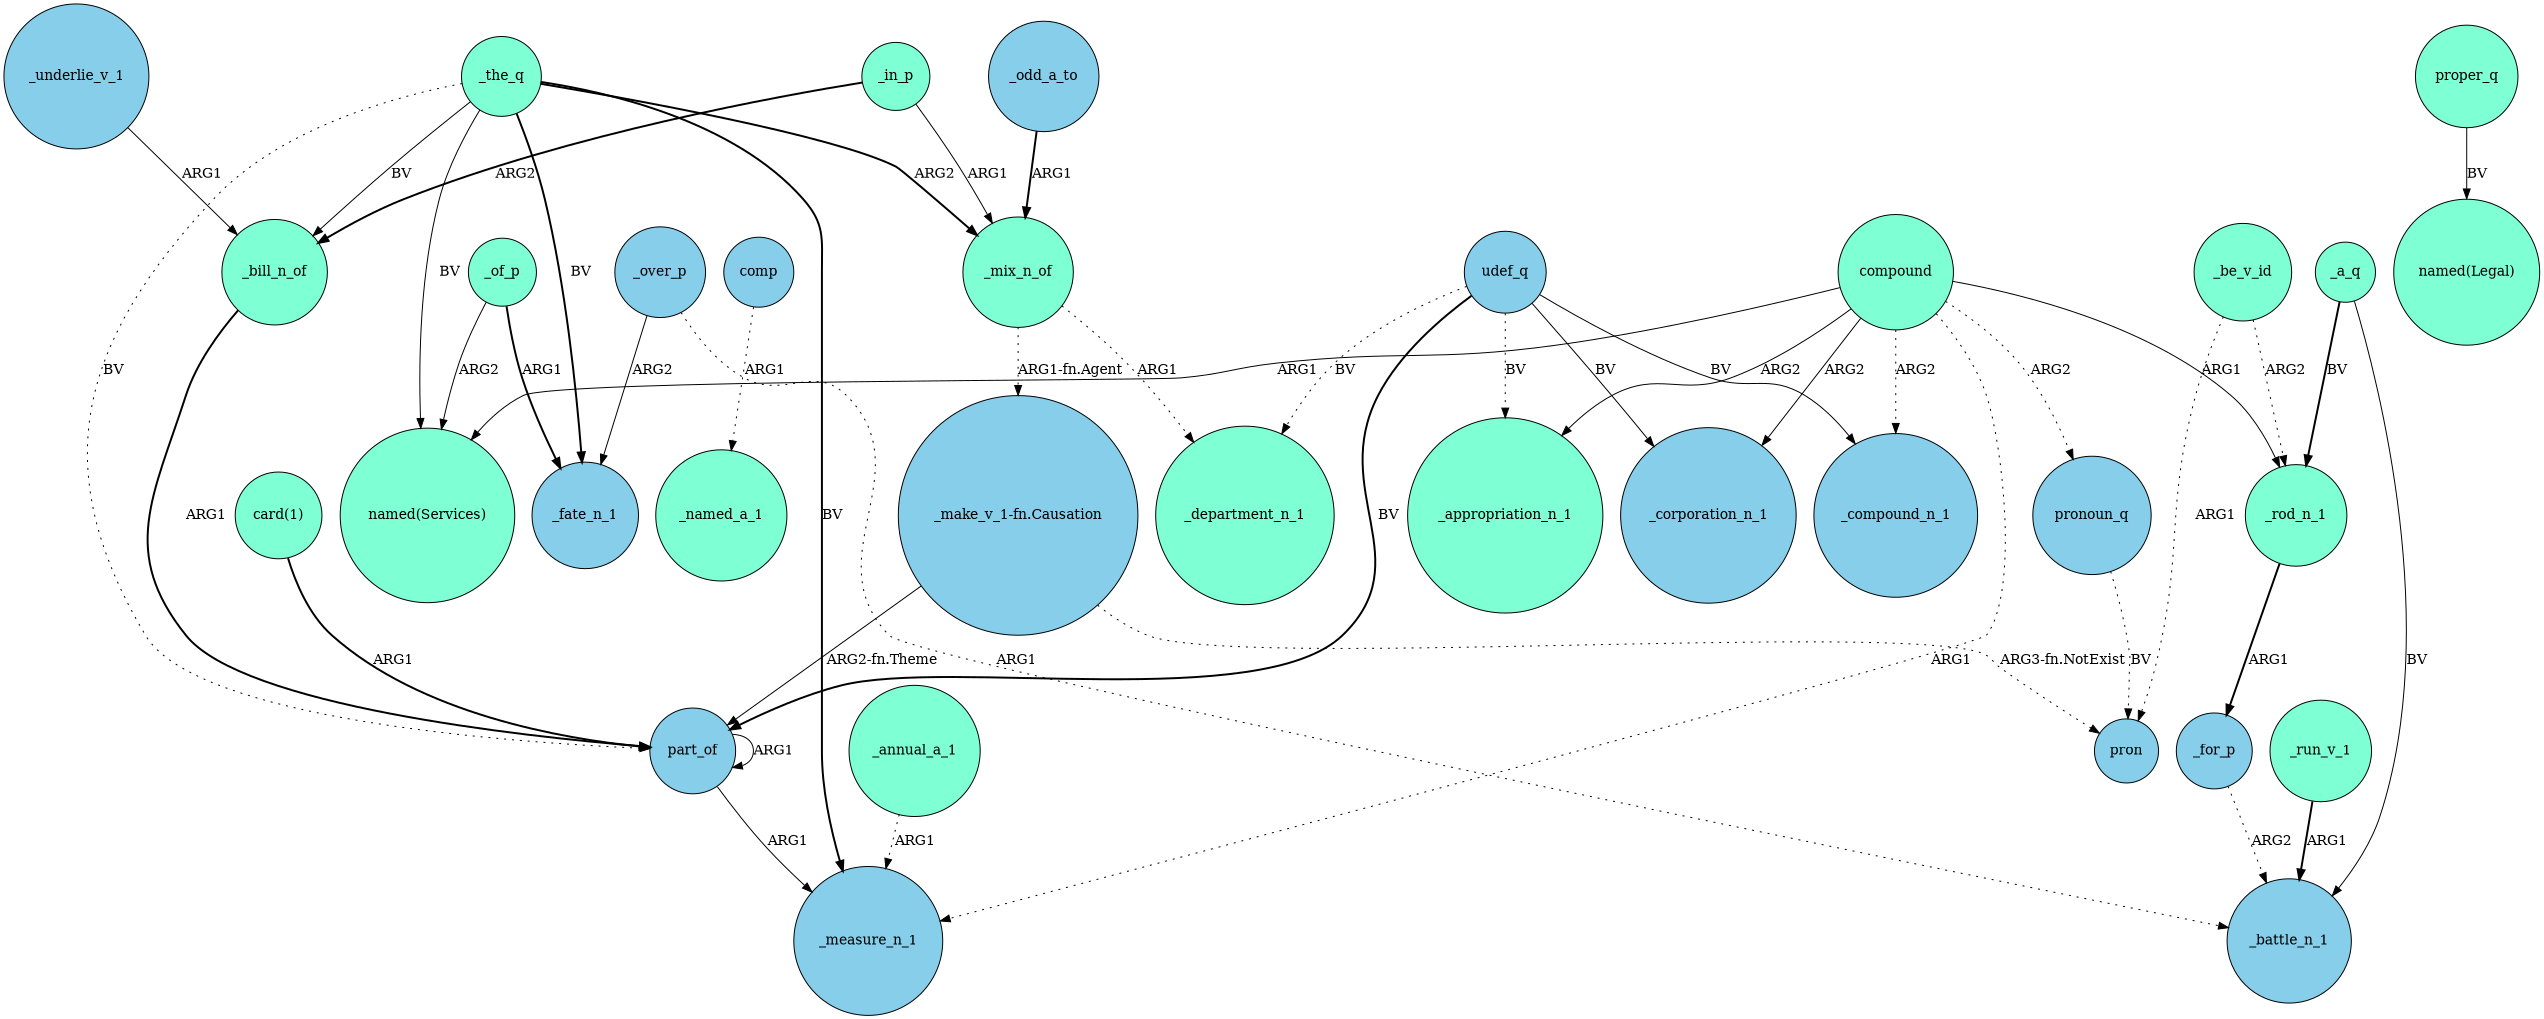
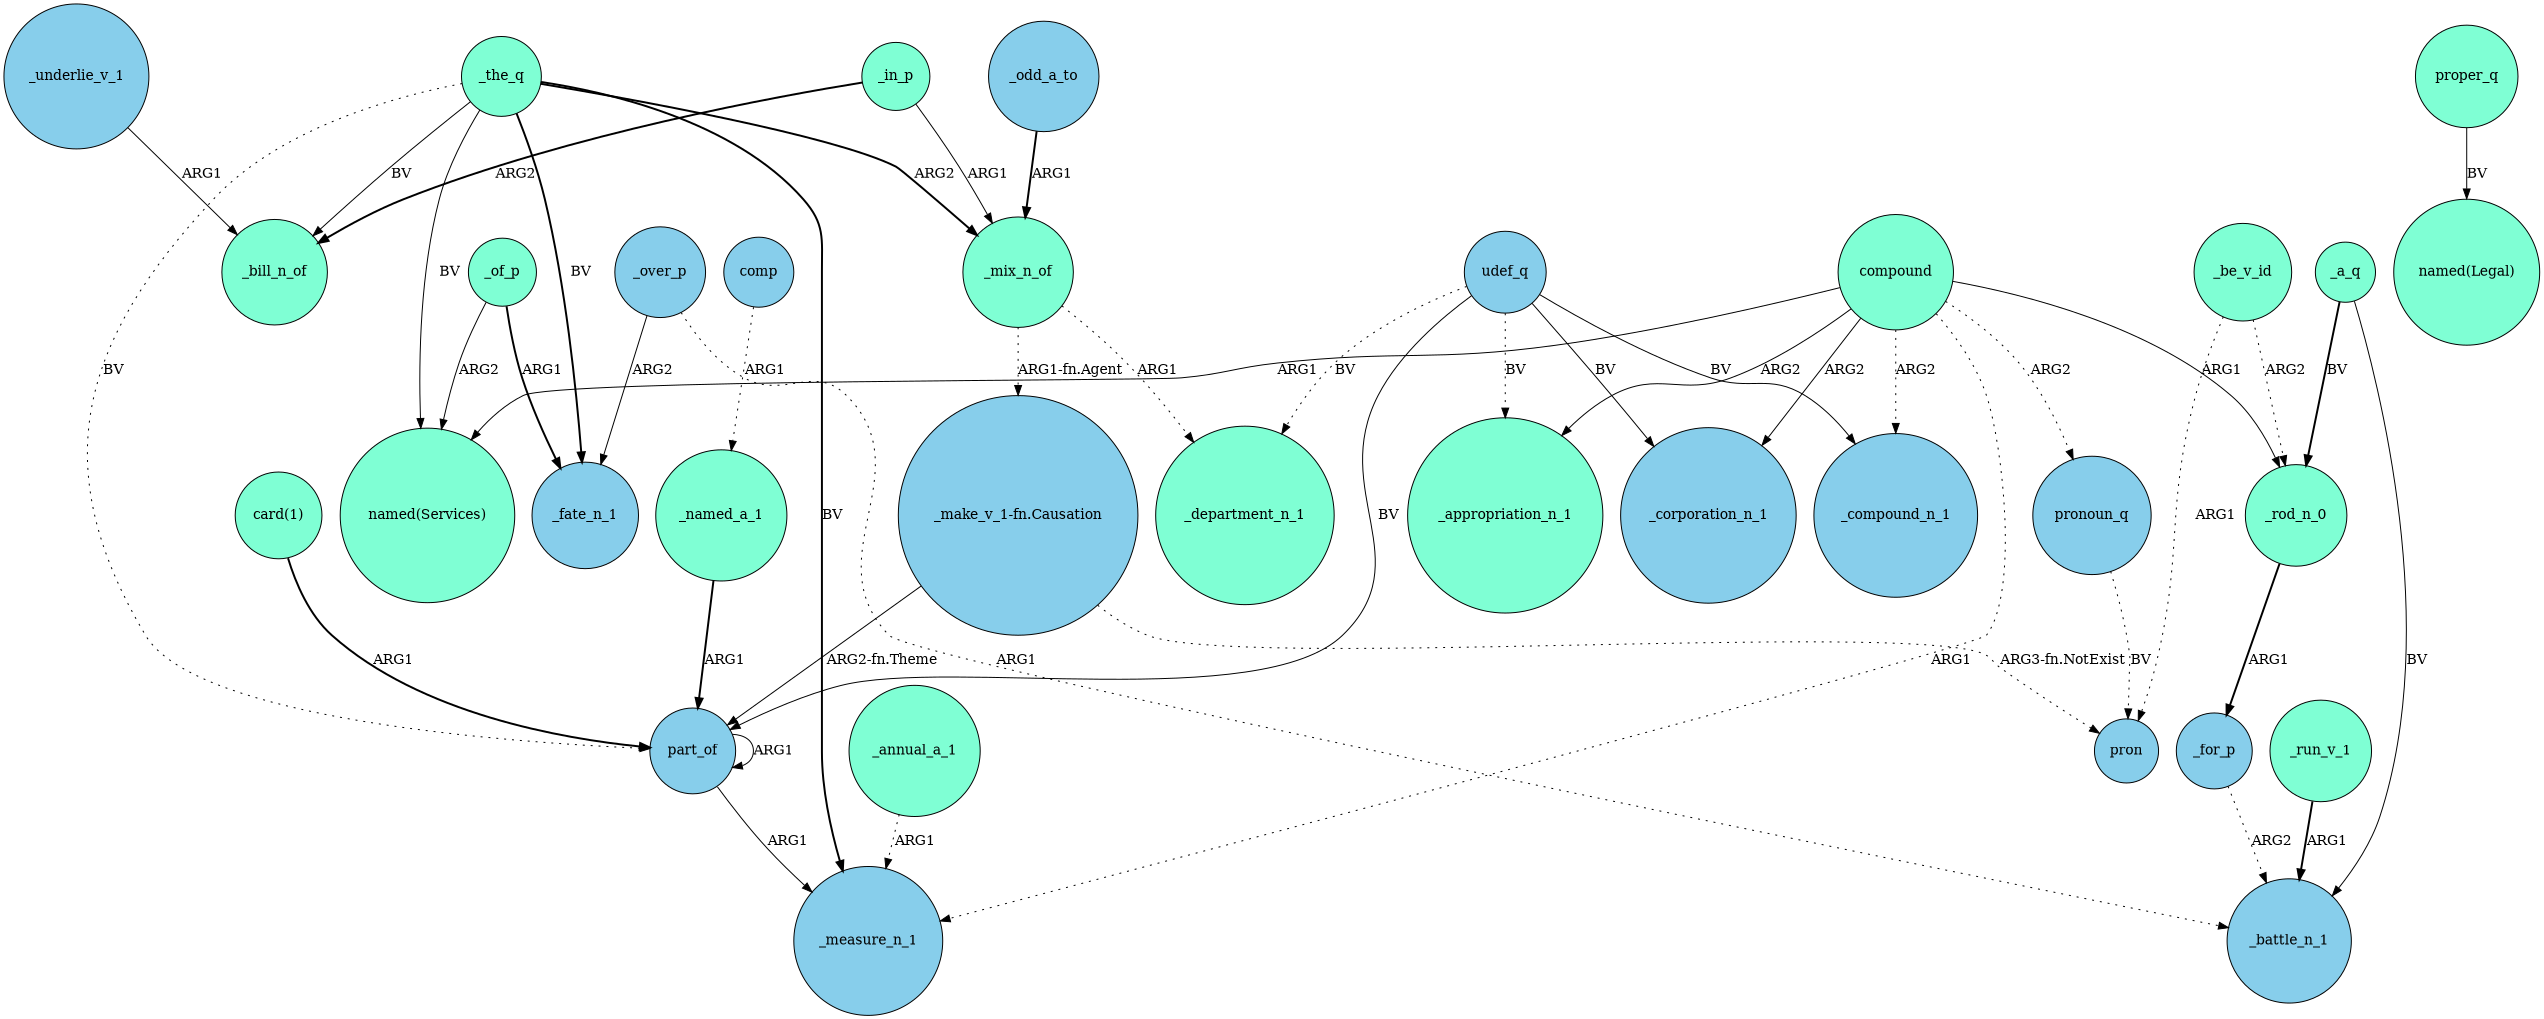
(2296, 515) -> (2296, 515)
(235, 668) -> (706, 639)
(1235, 673) -> (1235, 673)
